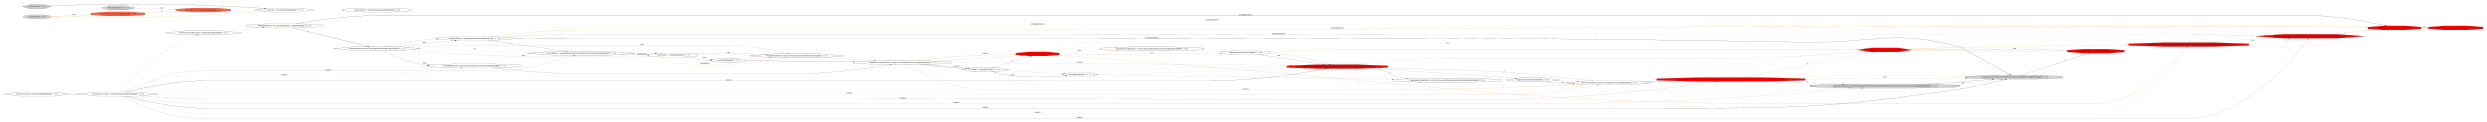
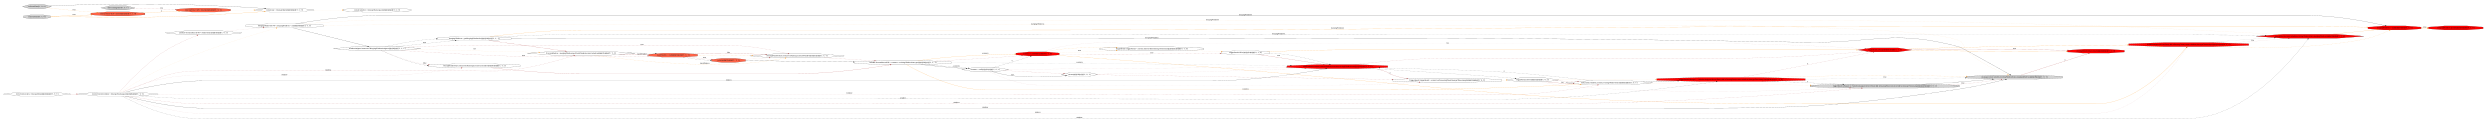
none -> (72, 10)
(673, 55) -> (673, 55)
(729, 60) -> (729, 60)
